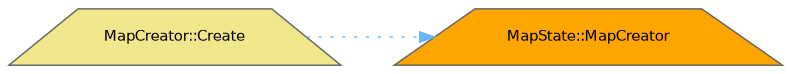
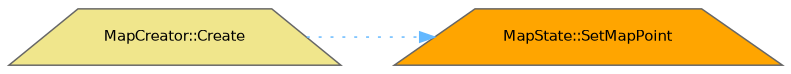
(588, 37) -> (588, 37)
